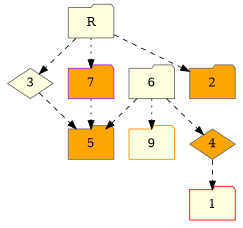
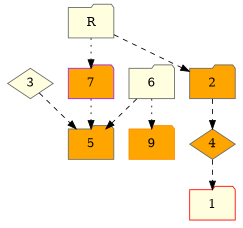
(61, 53) -> none
(182, 114) -> (212, 110)
(152, 144) -> (152, 144)
